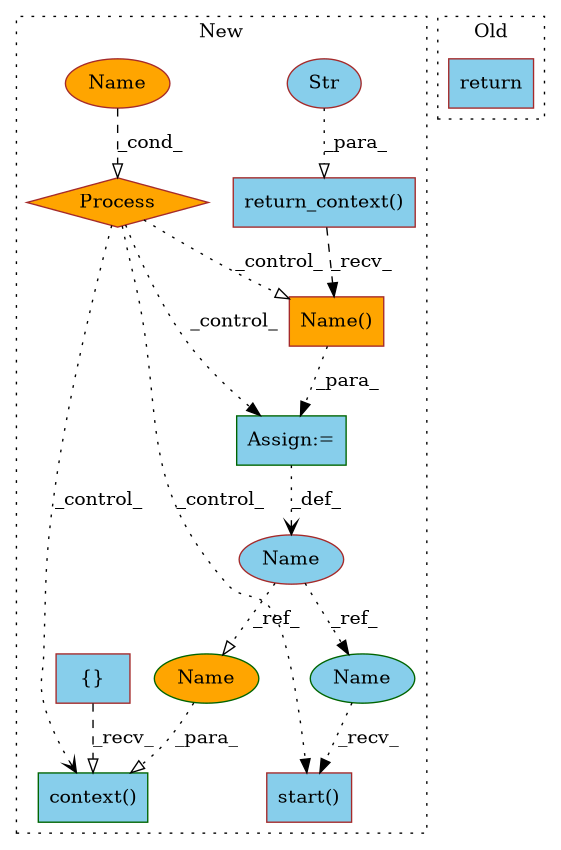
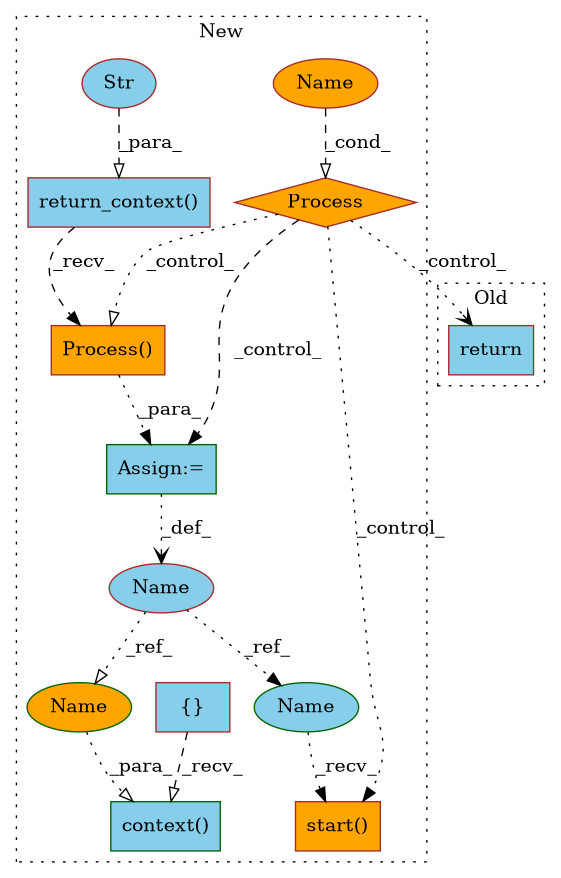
(324, 136) -> (119, 136)
(337, 321) -> (108, 350)
(175, 325) -> (222, 314)
(54, 493) -> (410, 264)
(309, 798) -> (338, 826)
